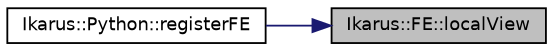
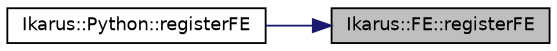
(439, 26) -> (441, 26)
